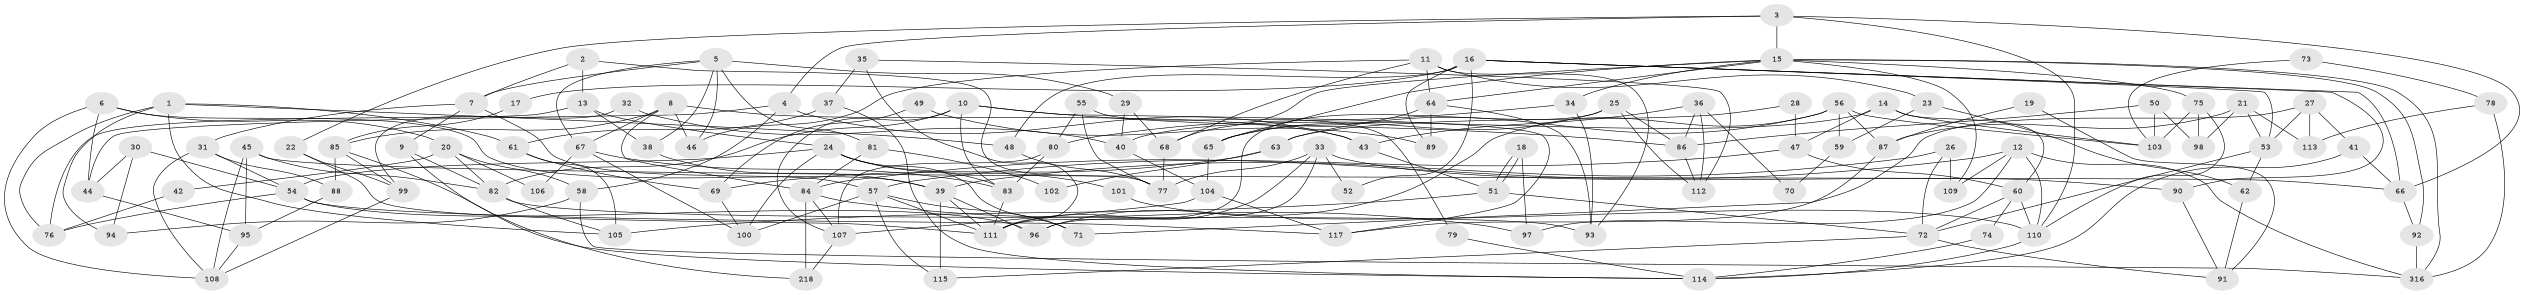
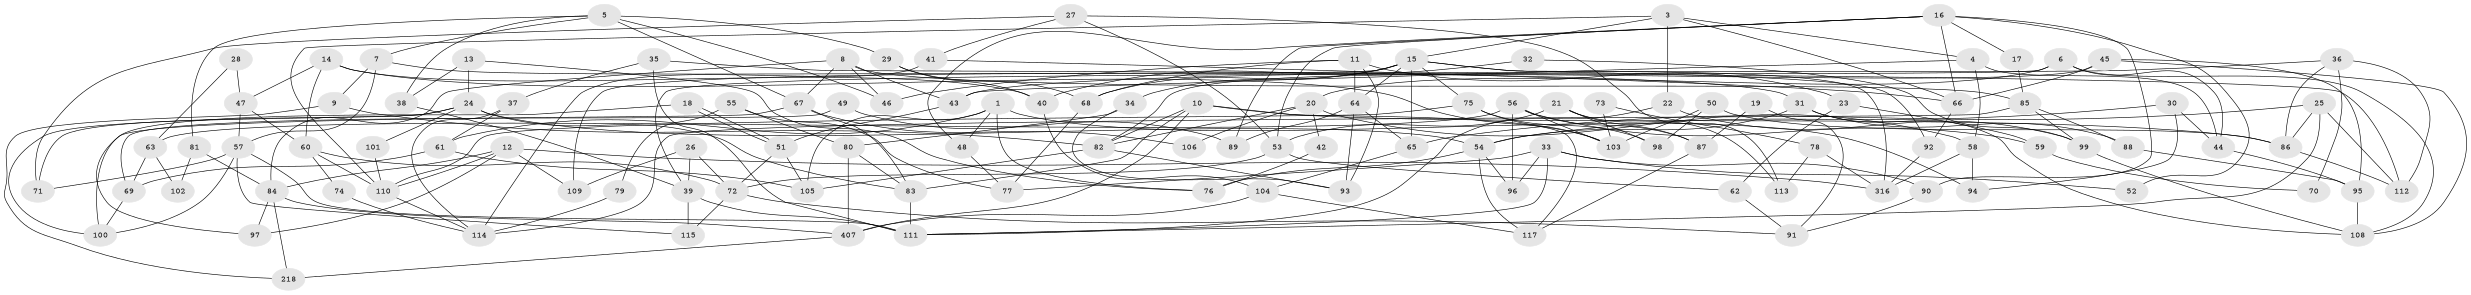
(583, 59) -> none
(971, 205) -> none
(839, 235) -> (848, 235)
